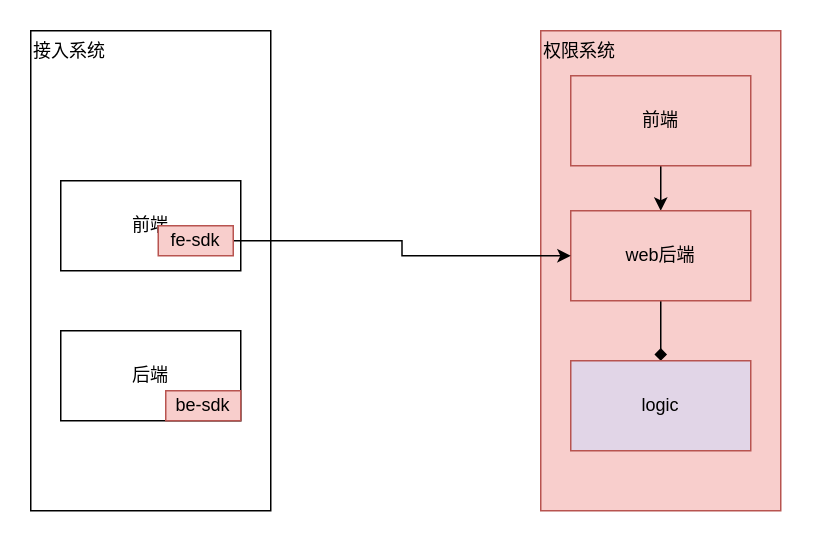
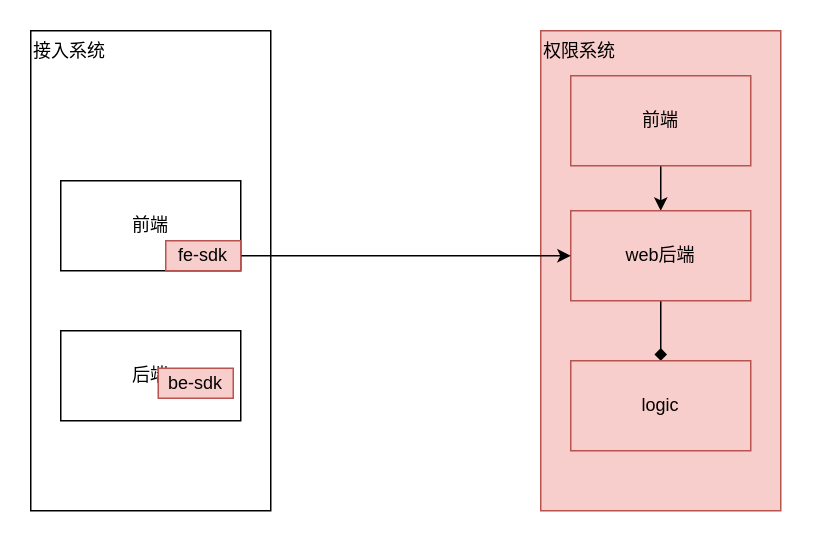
(196, 241) -> (203, 256)
(203, 406) -> (196, 383)
(661, 406) -> (661, 406)
